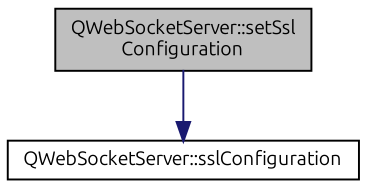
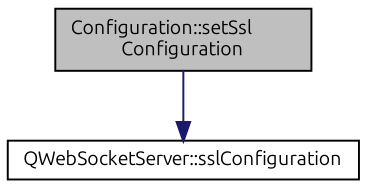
(183, 40) -> (183, 40)
